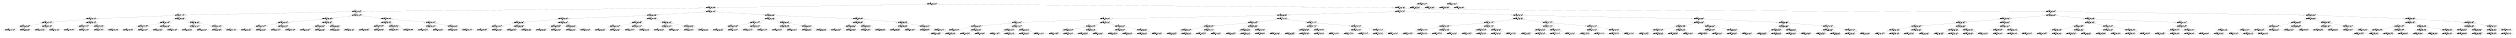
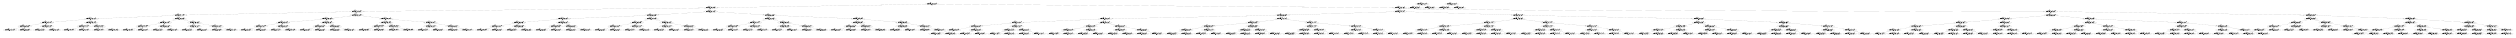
none -> (2222, 26)
